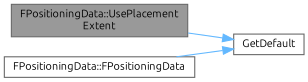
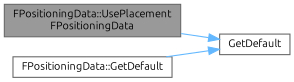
(100, 21) -> (93, 21)
(100, 67) -> (93, 67)
